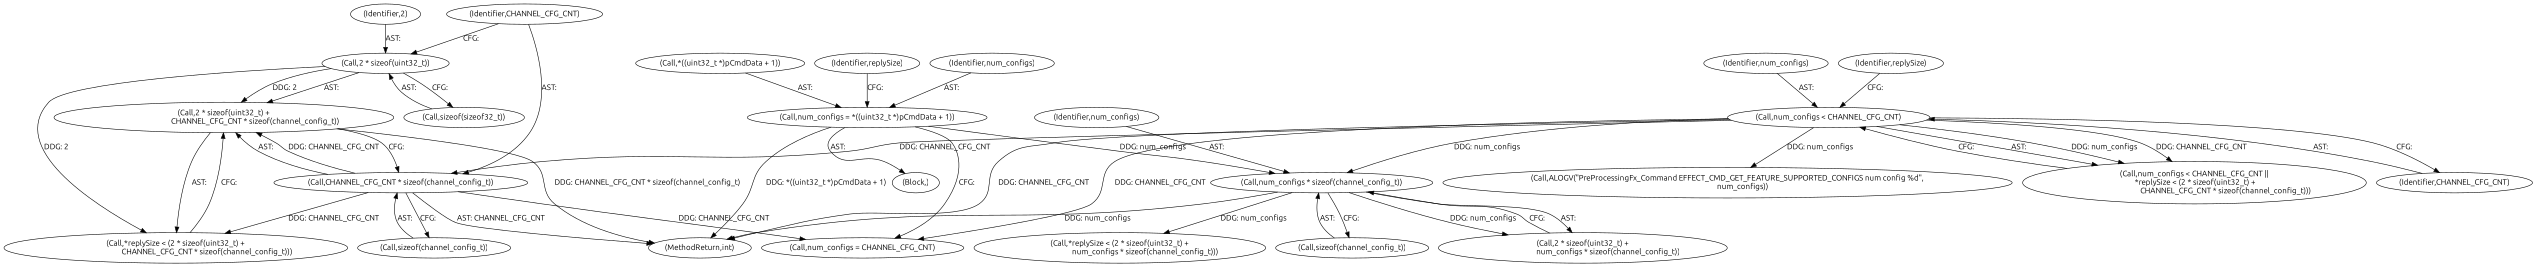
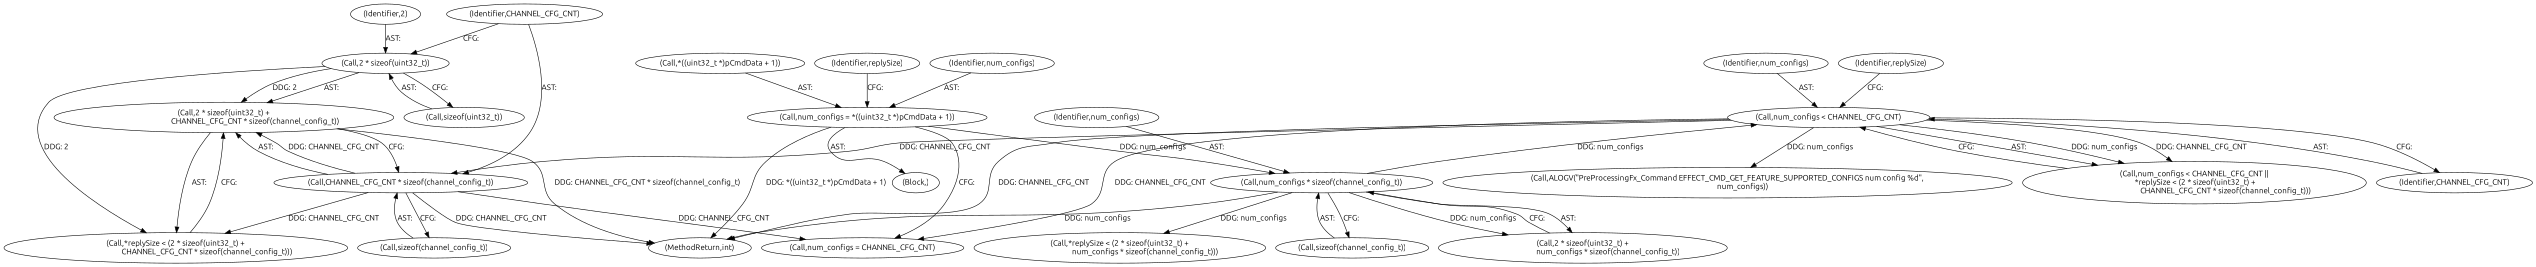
(464, 118) -> (464, 118)
(1538, 131) -> (1559, 146)
(501, 218) -> (501, 218)
